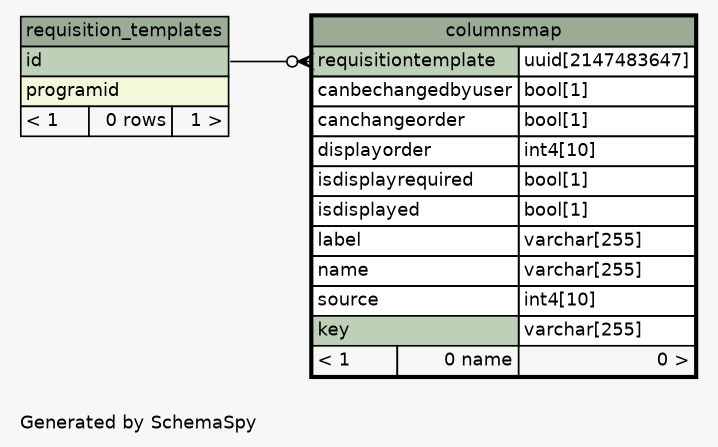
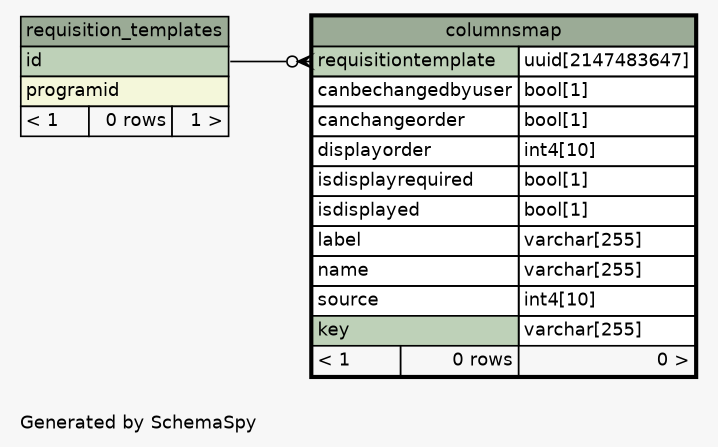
(479, 360) -> (483, 360)
